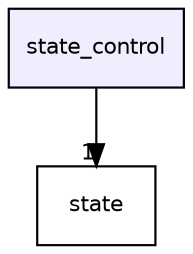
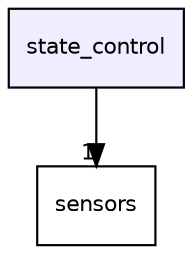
(96, 206) -> (96, 206)
